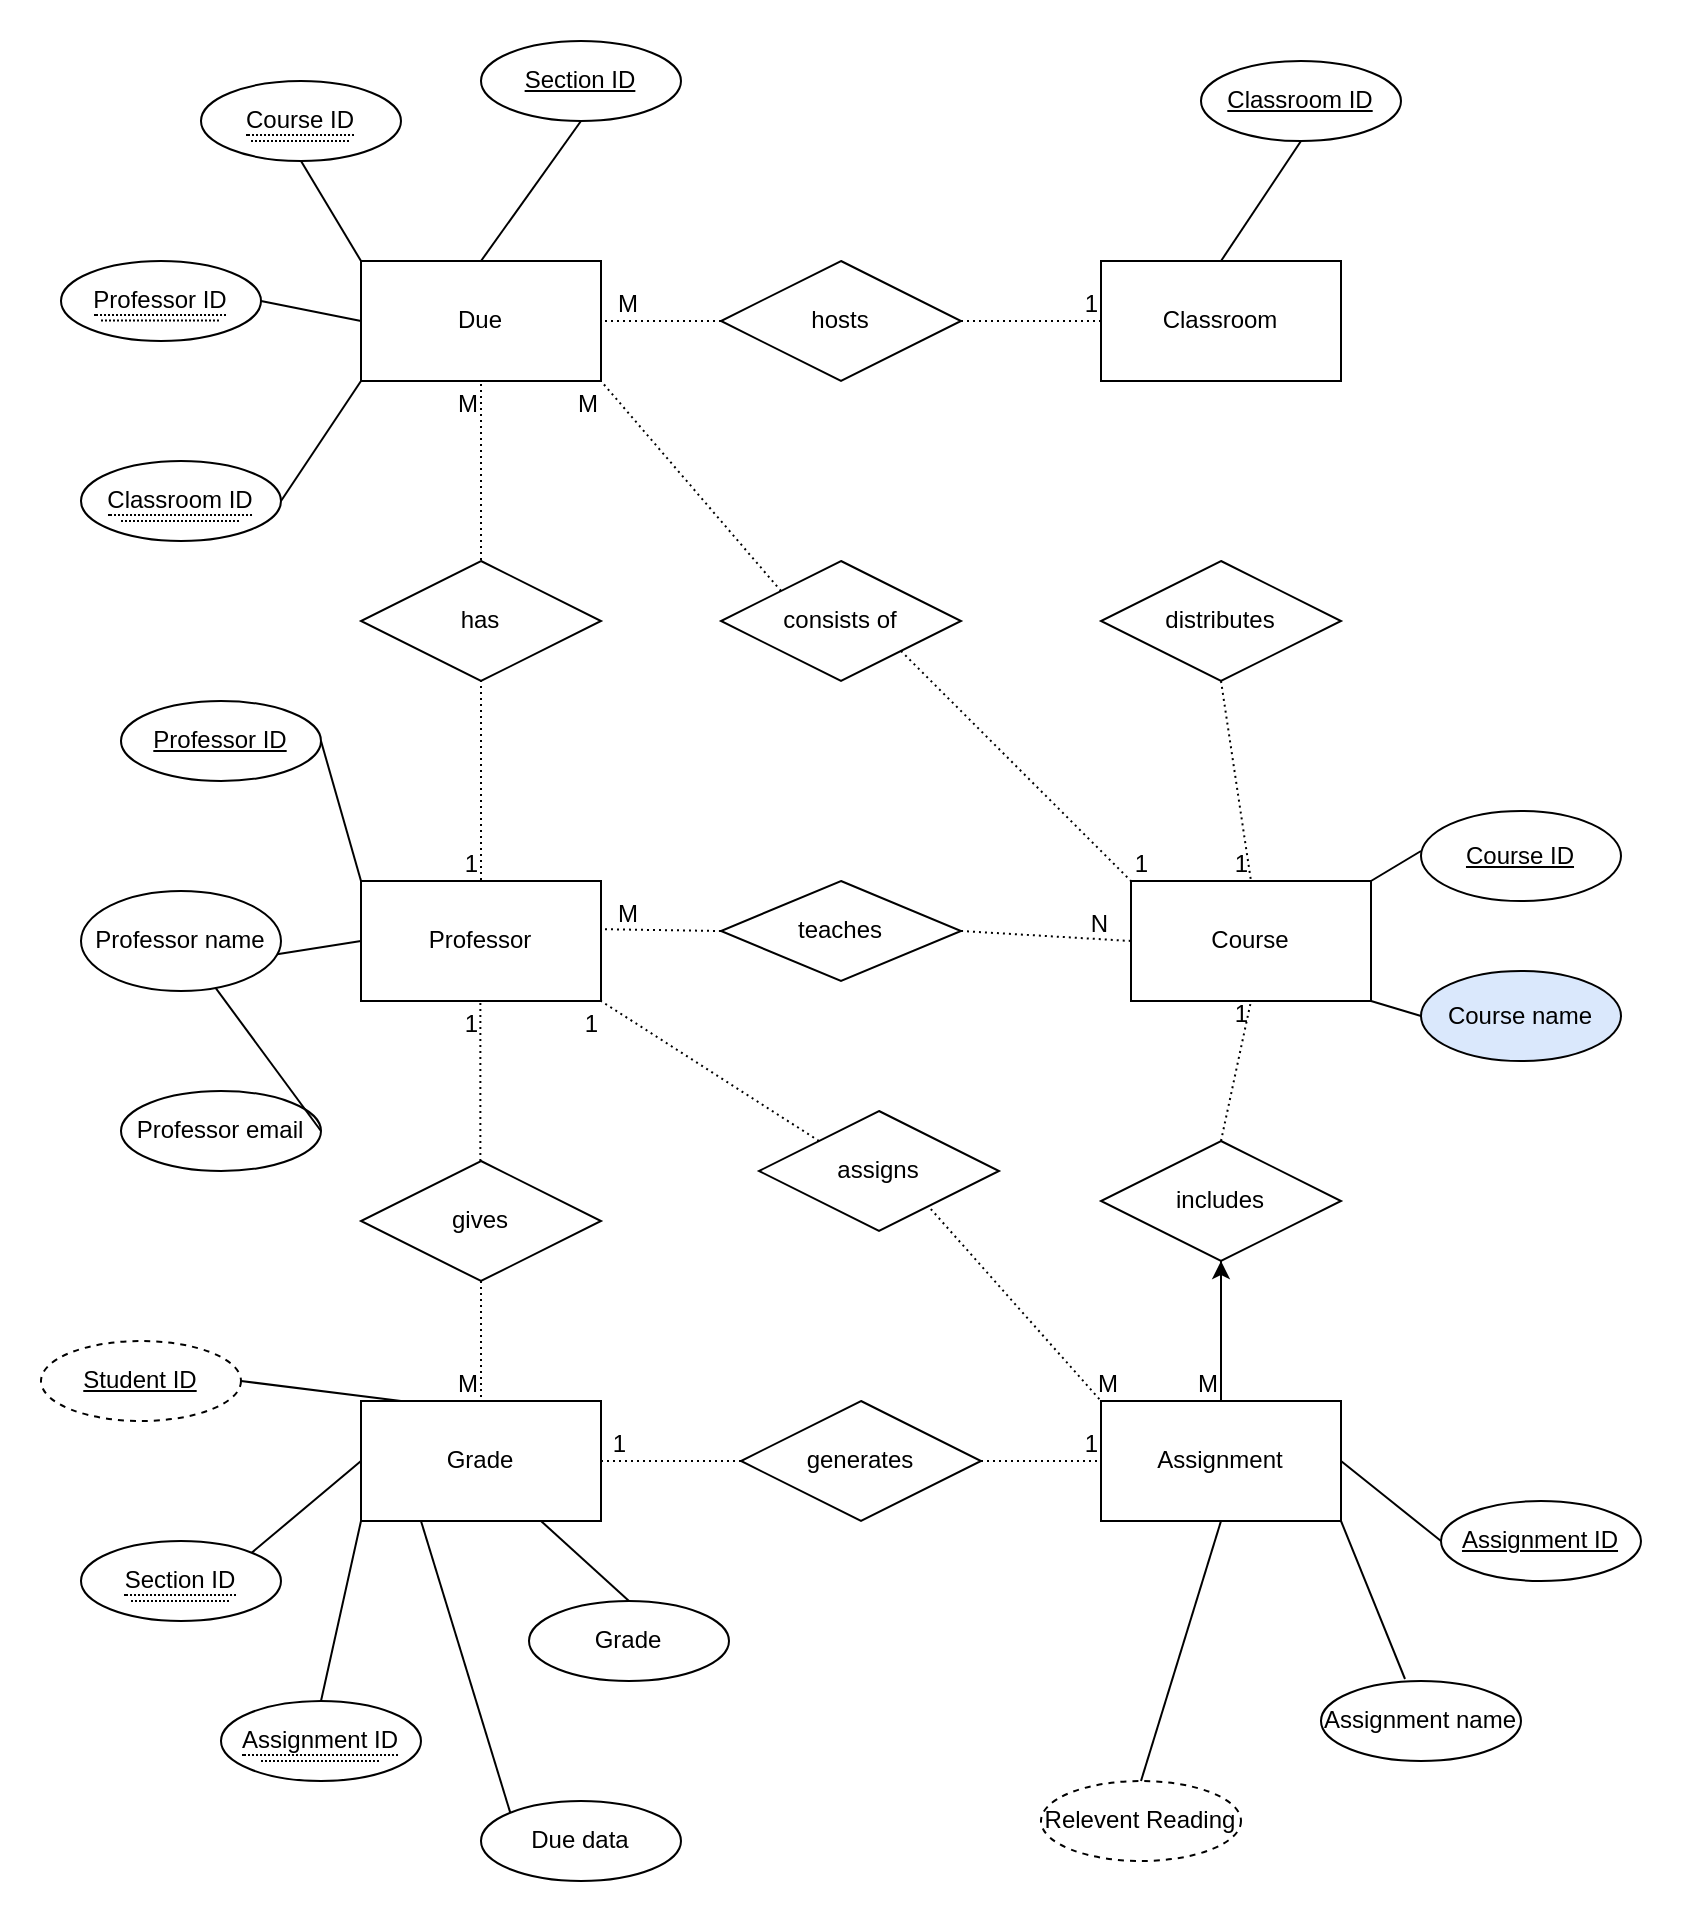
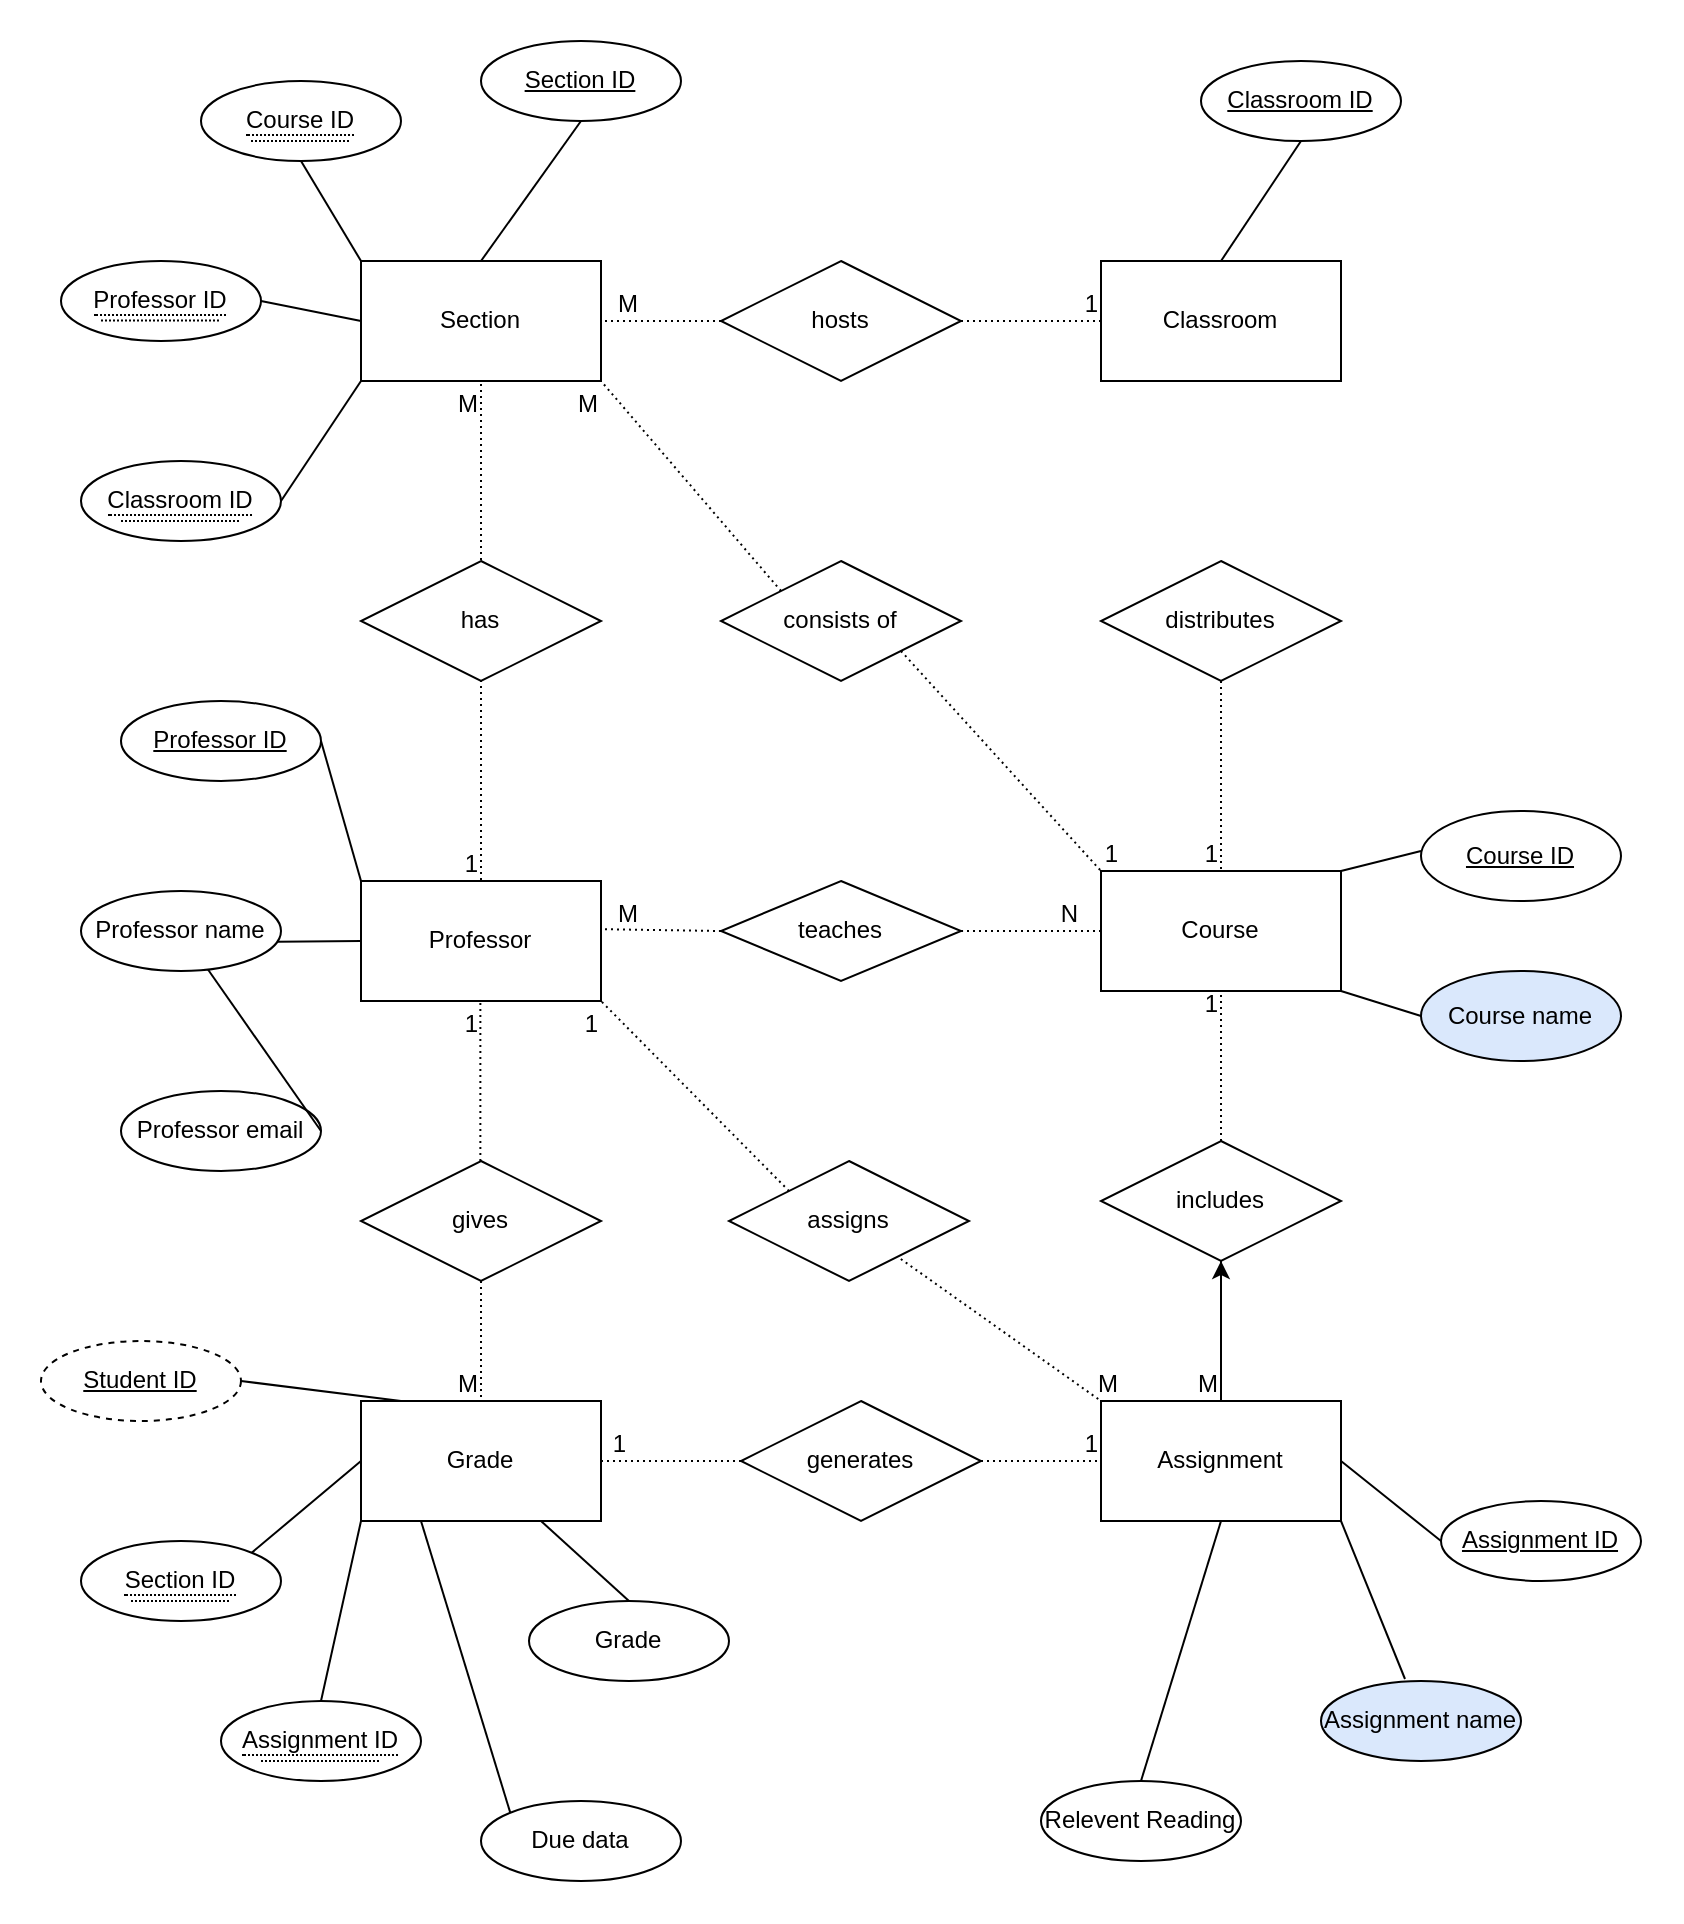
(481, 321) -> (481, 321)
(181, 941) -> (181, 931)
(1251, 941) -> (1221, 931)
(879, 1171) -> (849, 1221)
(1421, 1721) -> (1421, 1721)
(1141, 1821) -> (1141, 1821)
